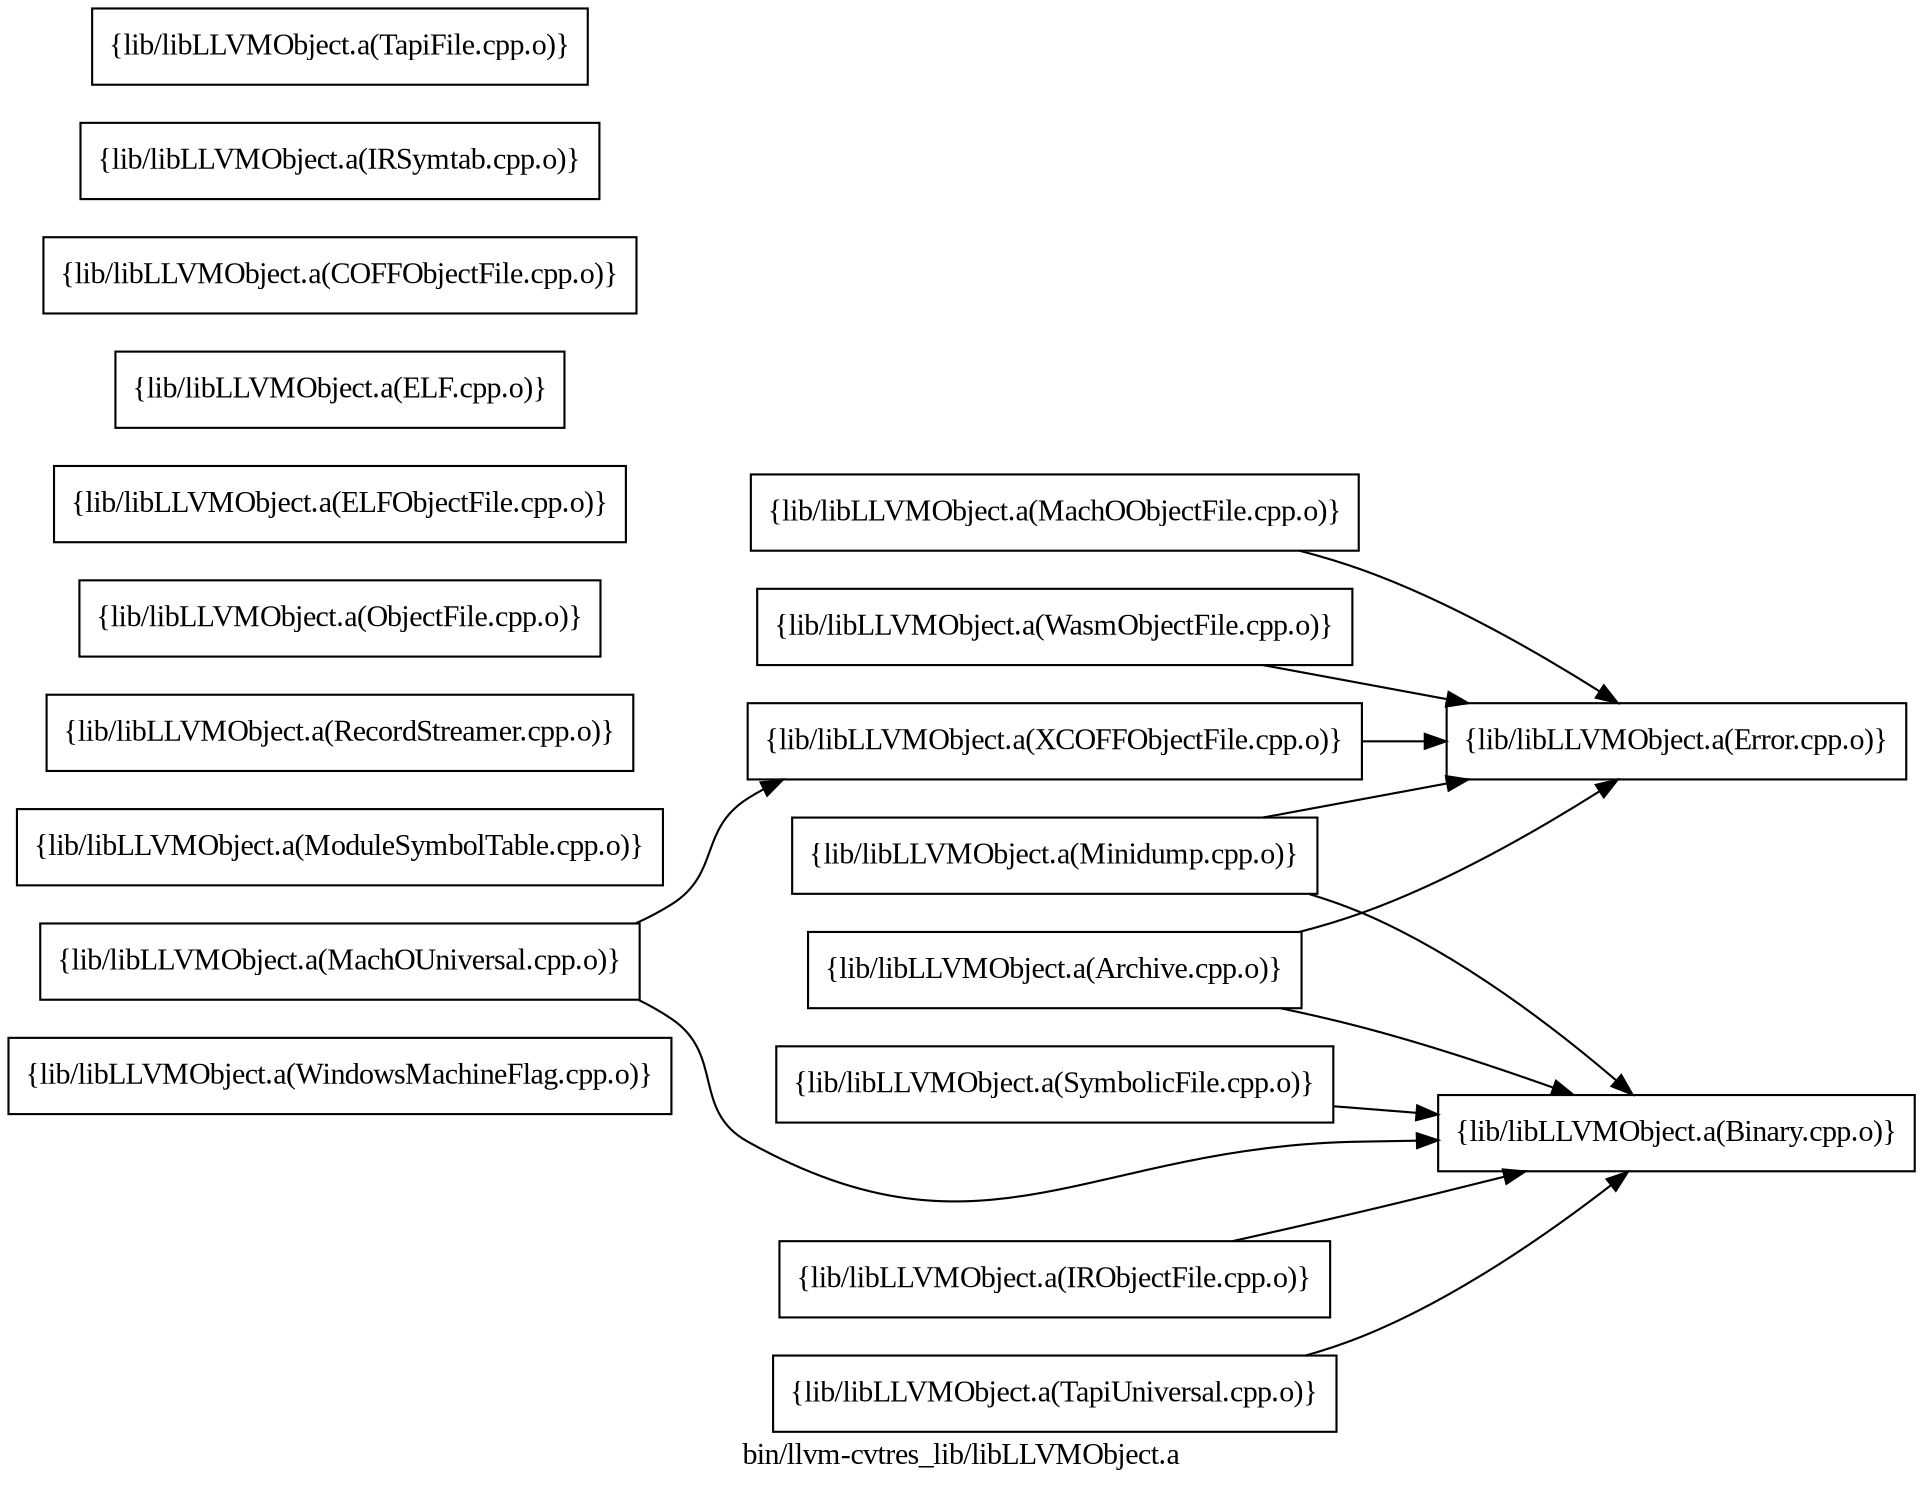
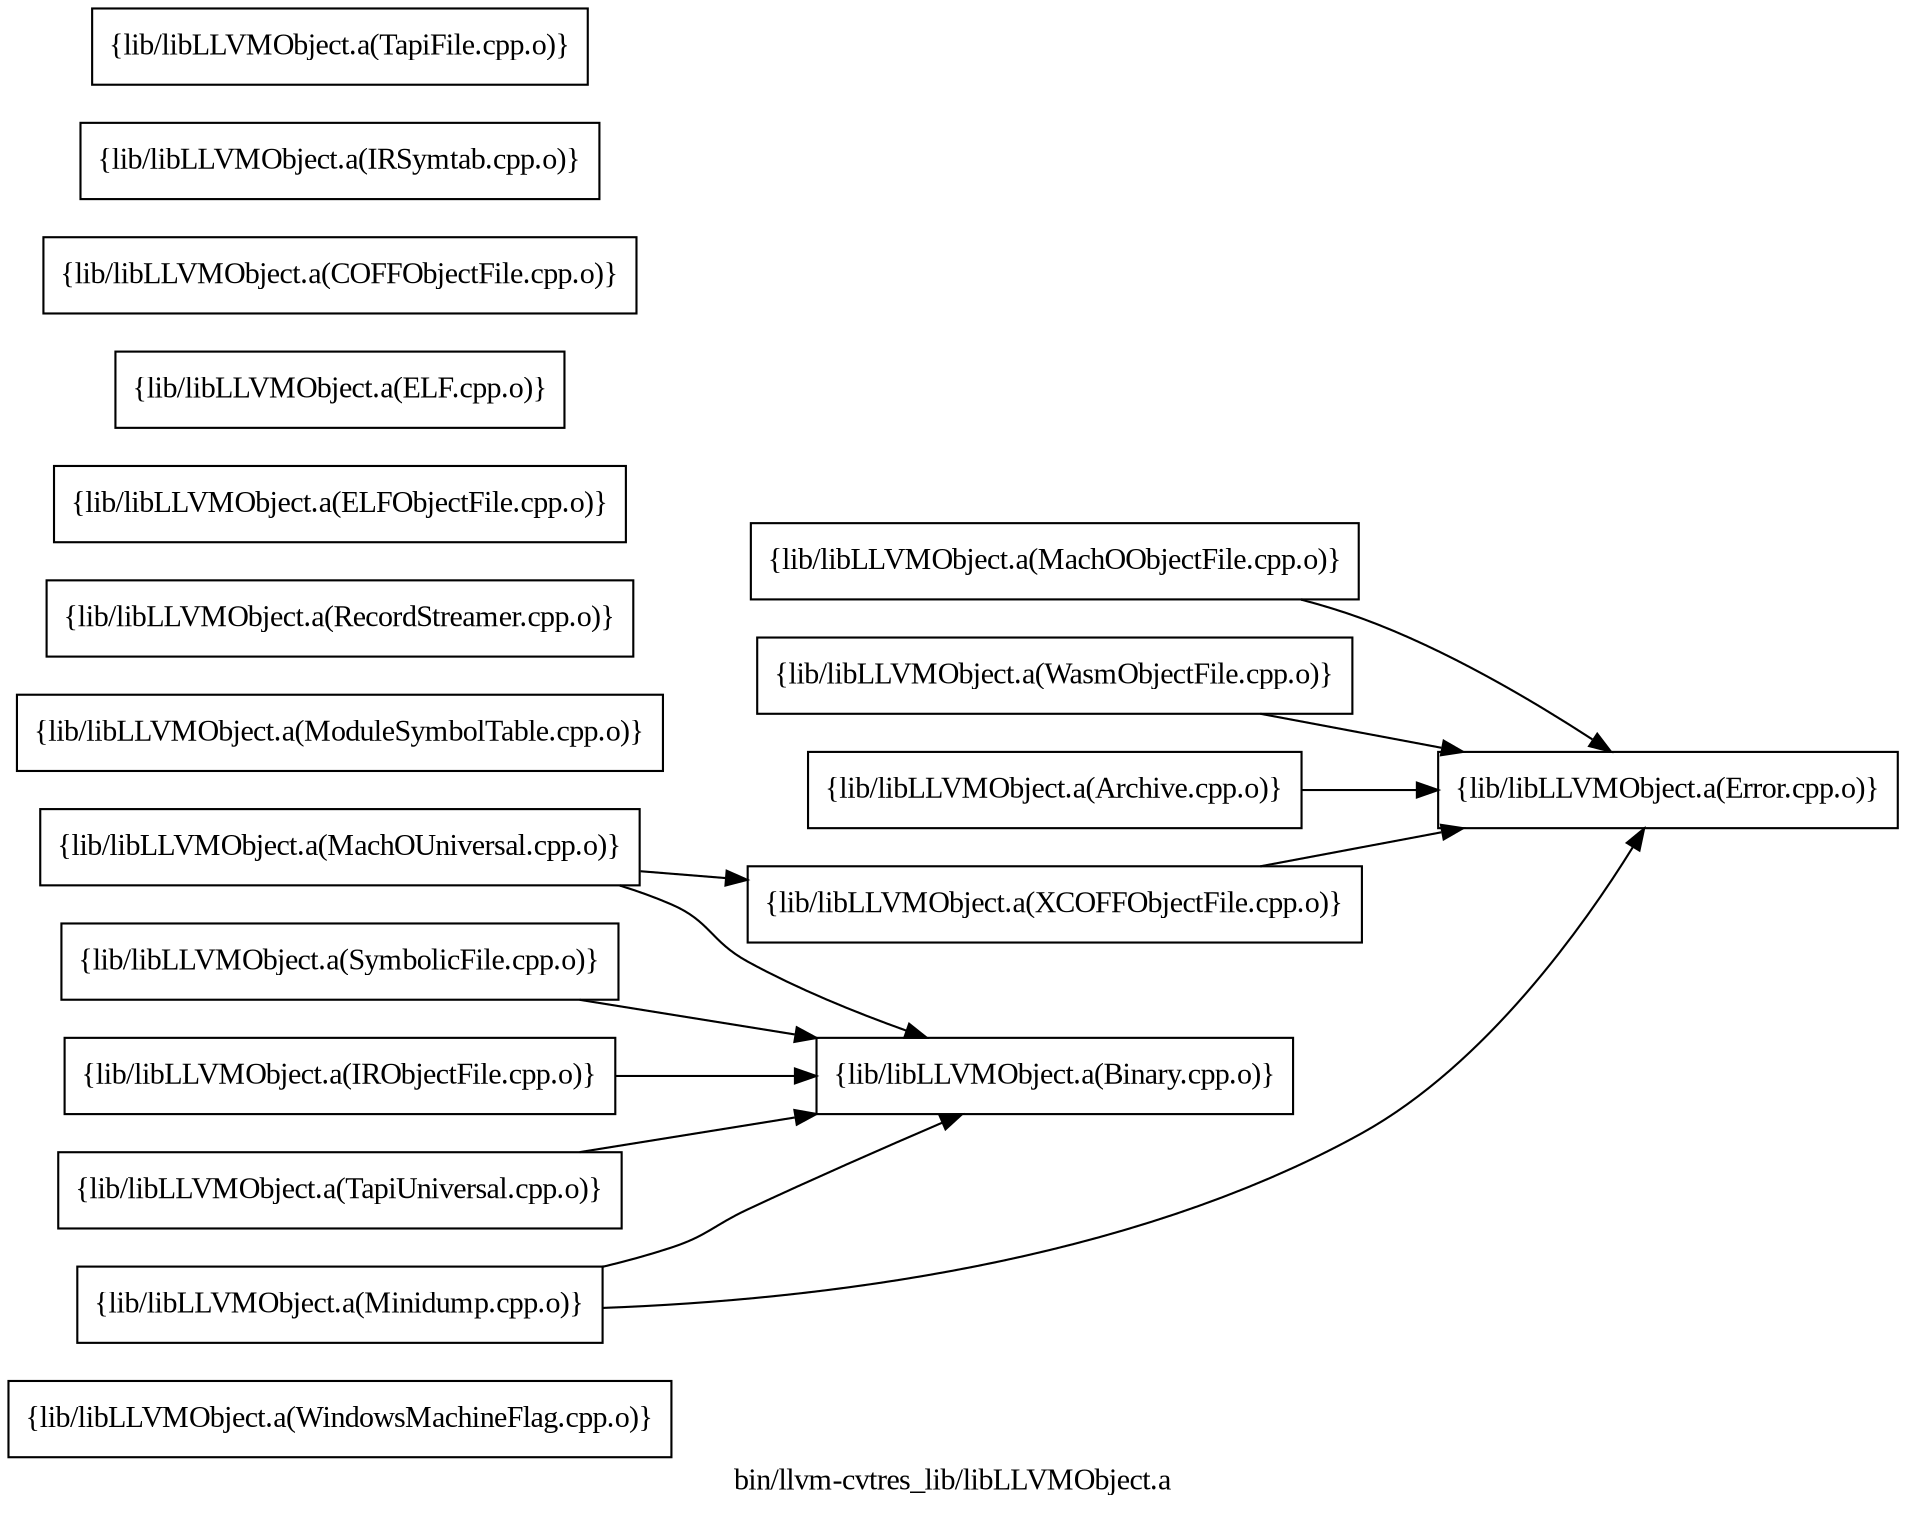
(340, 618) -> none
(1418, 1043) -> none
